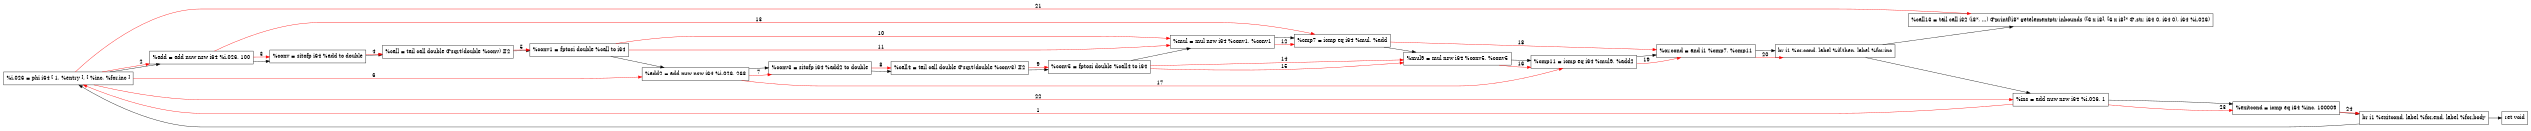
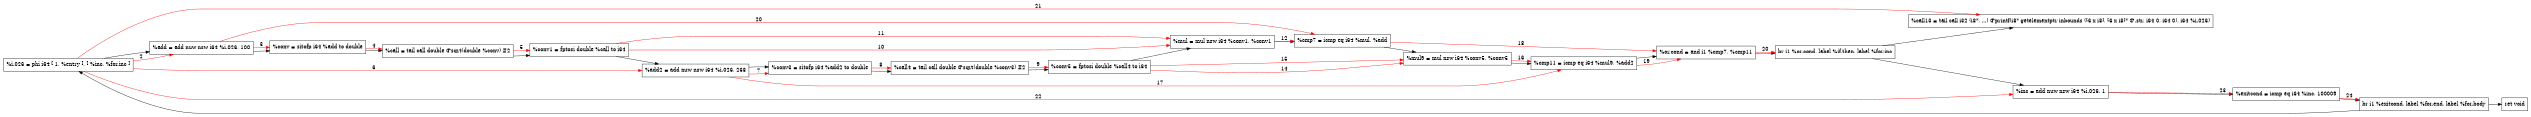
(759, 20) -> (759, 20)
(1048, 113) -> none
